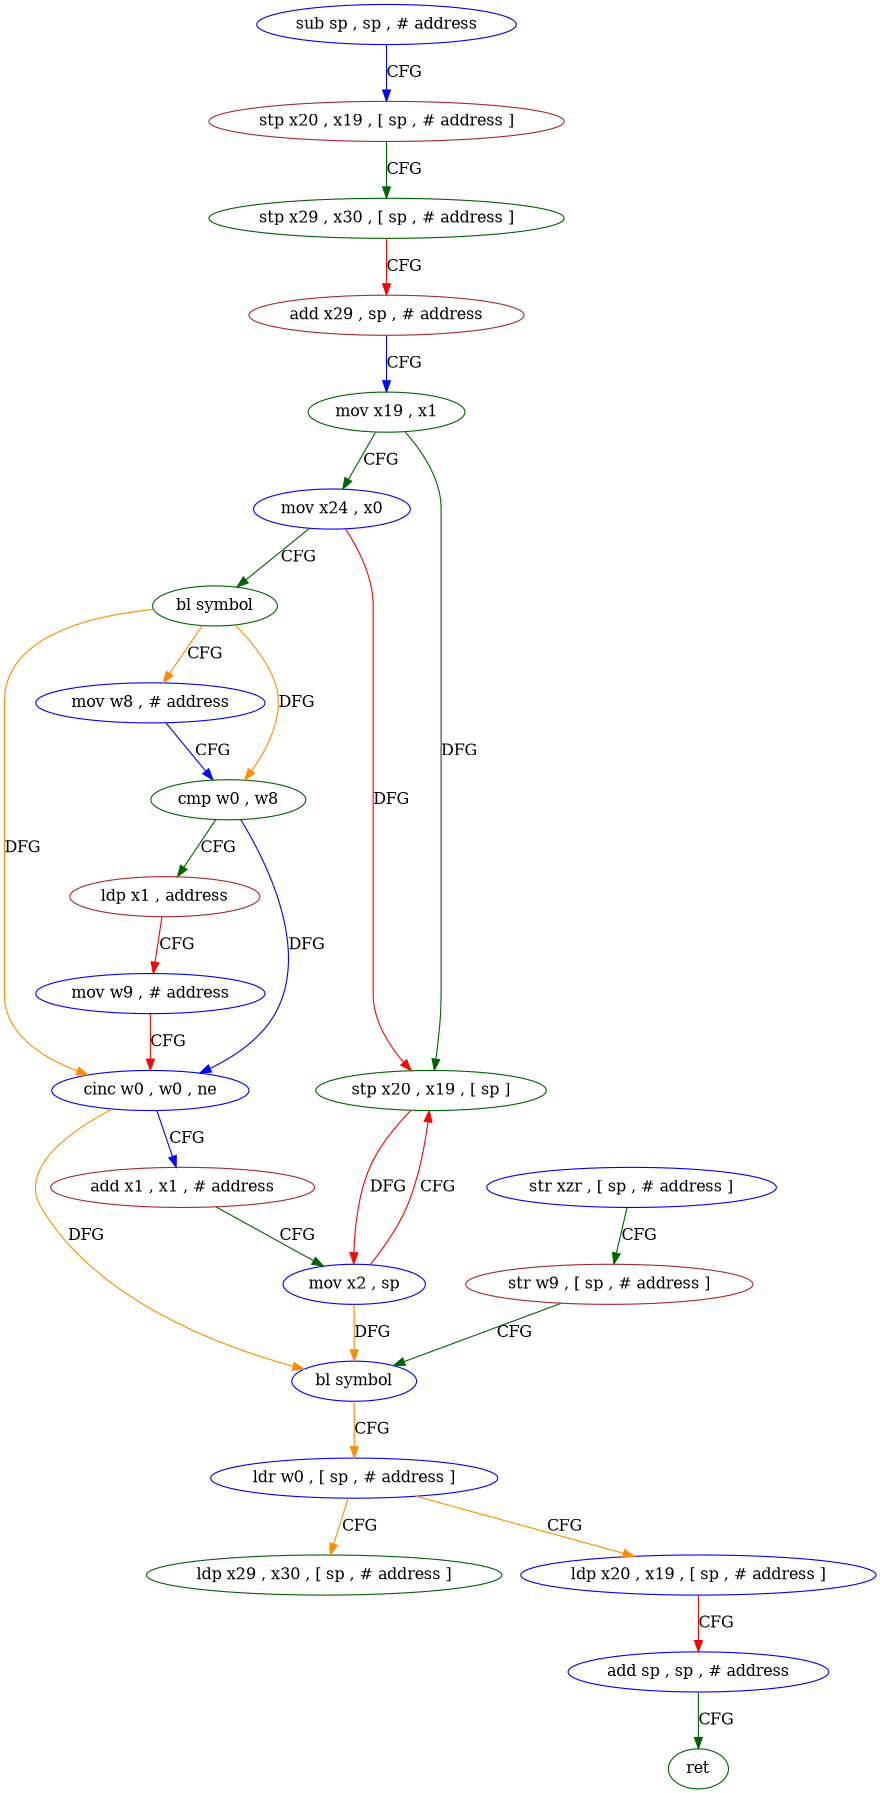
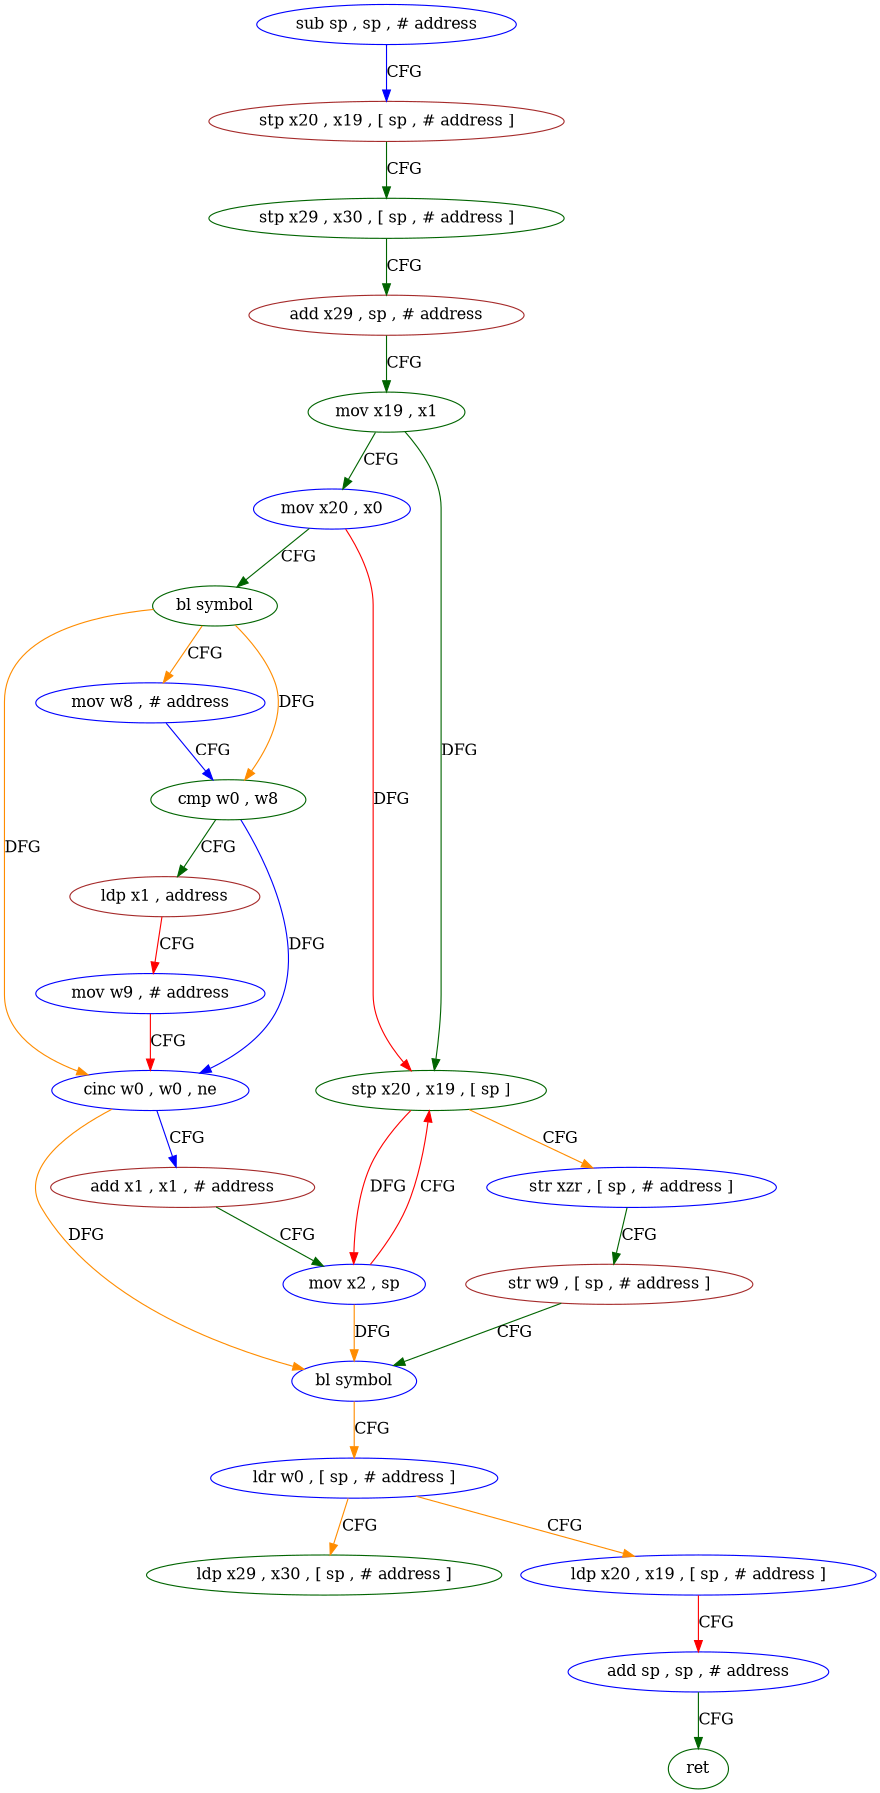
(387, 261) -> (387, 261)
(387, 358) -> (387, 358)
(332, 509) -> (332, 509)
none -> (526, 1136)
